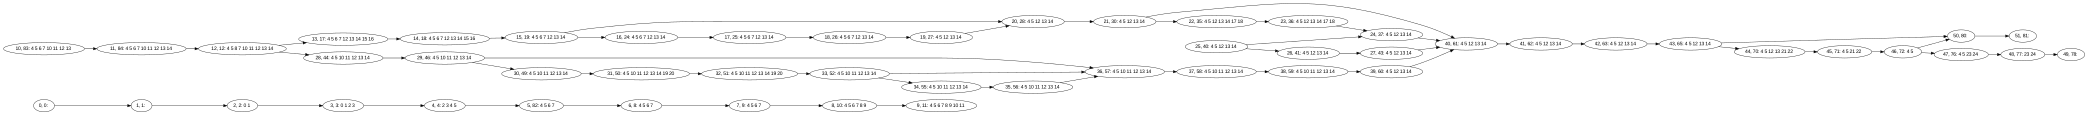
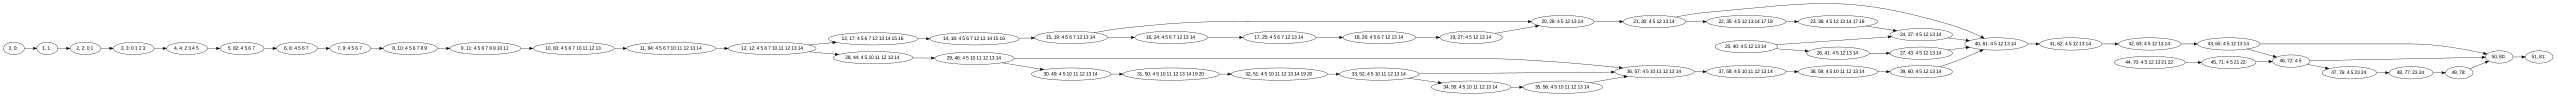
none -> (525, 48)
(1727, 48) -> (2260, 53)
none -> (2478, 66)
